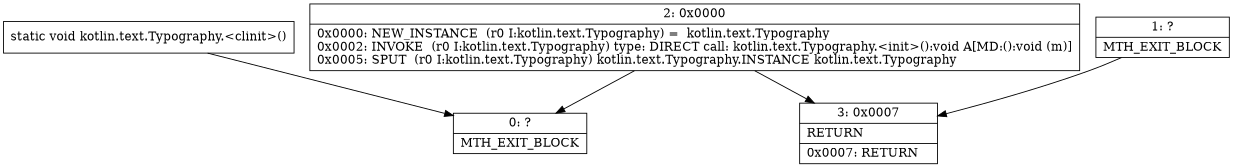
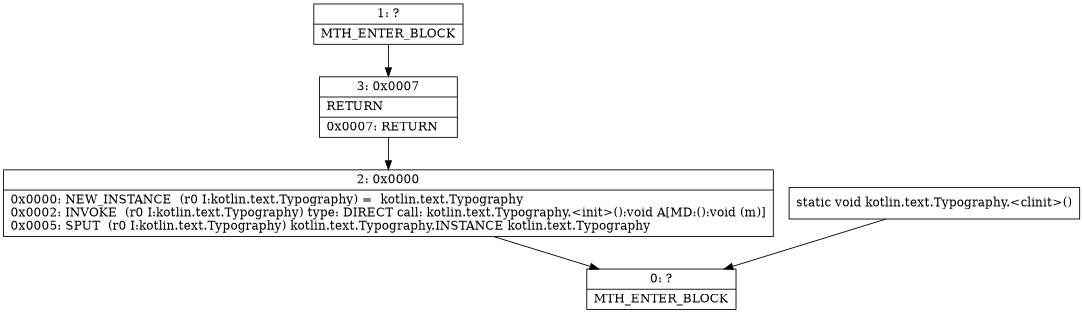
(1163, 47) -> (388, 34)
(781, 85) -> (388, 149)
(520, 143) -> (661, 299)
